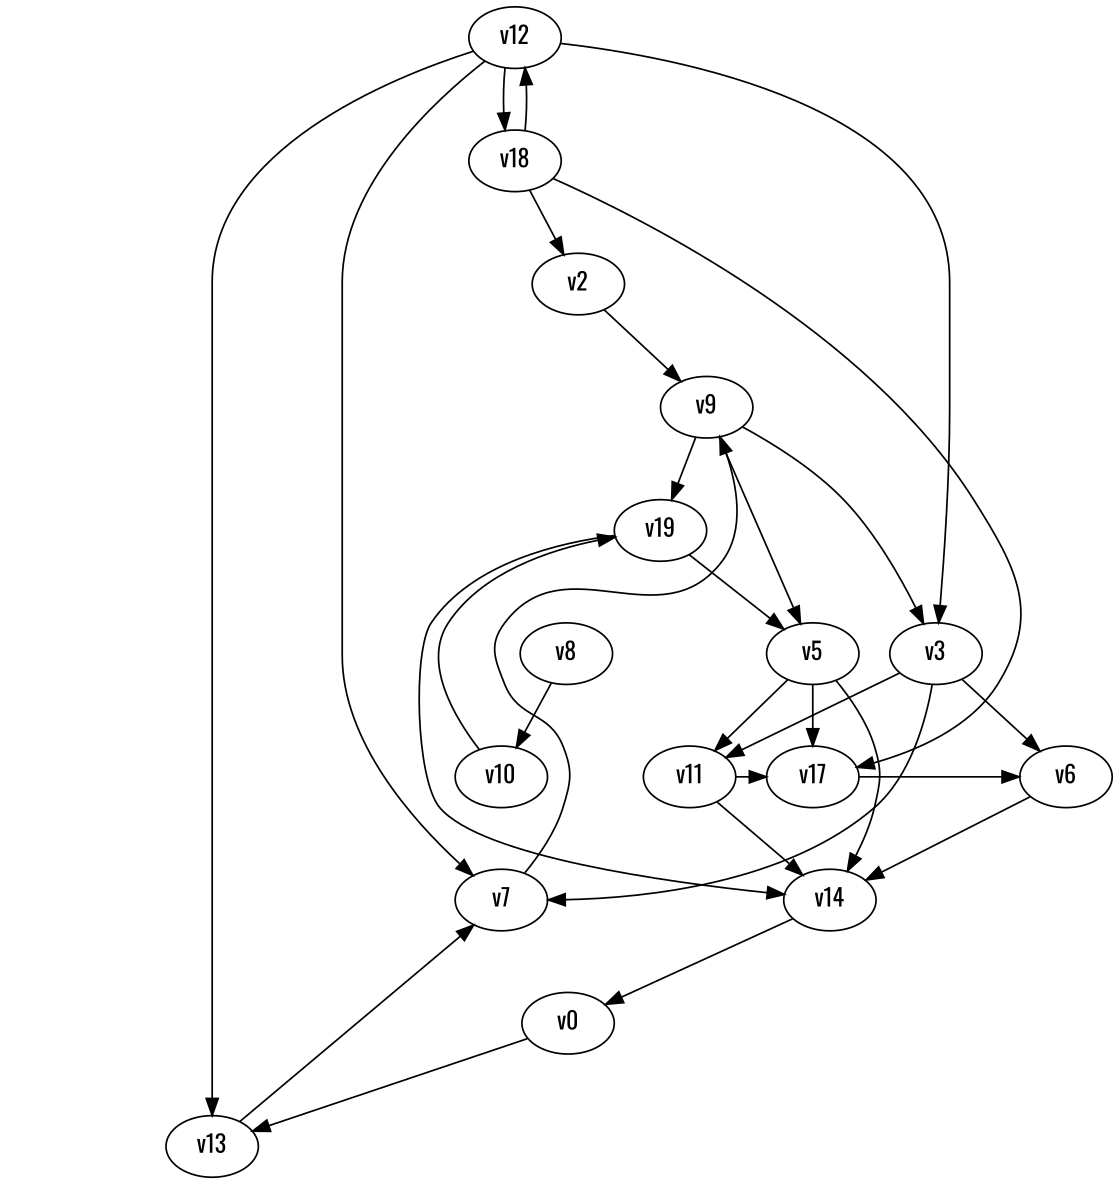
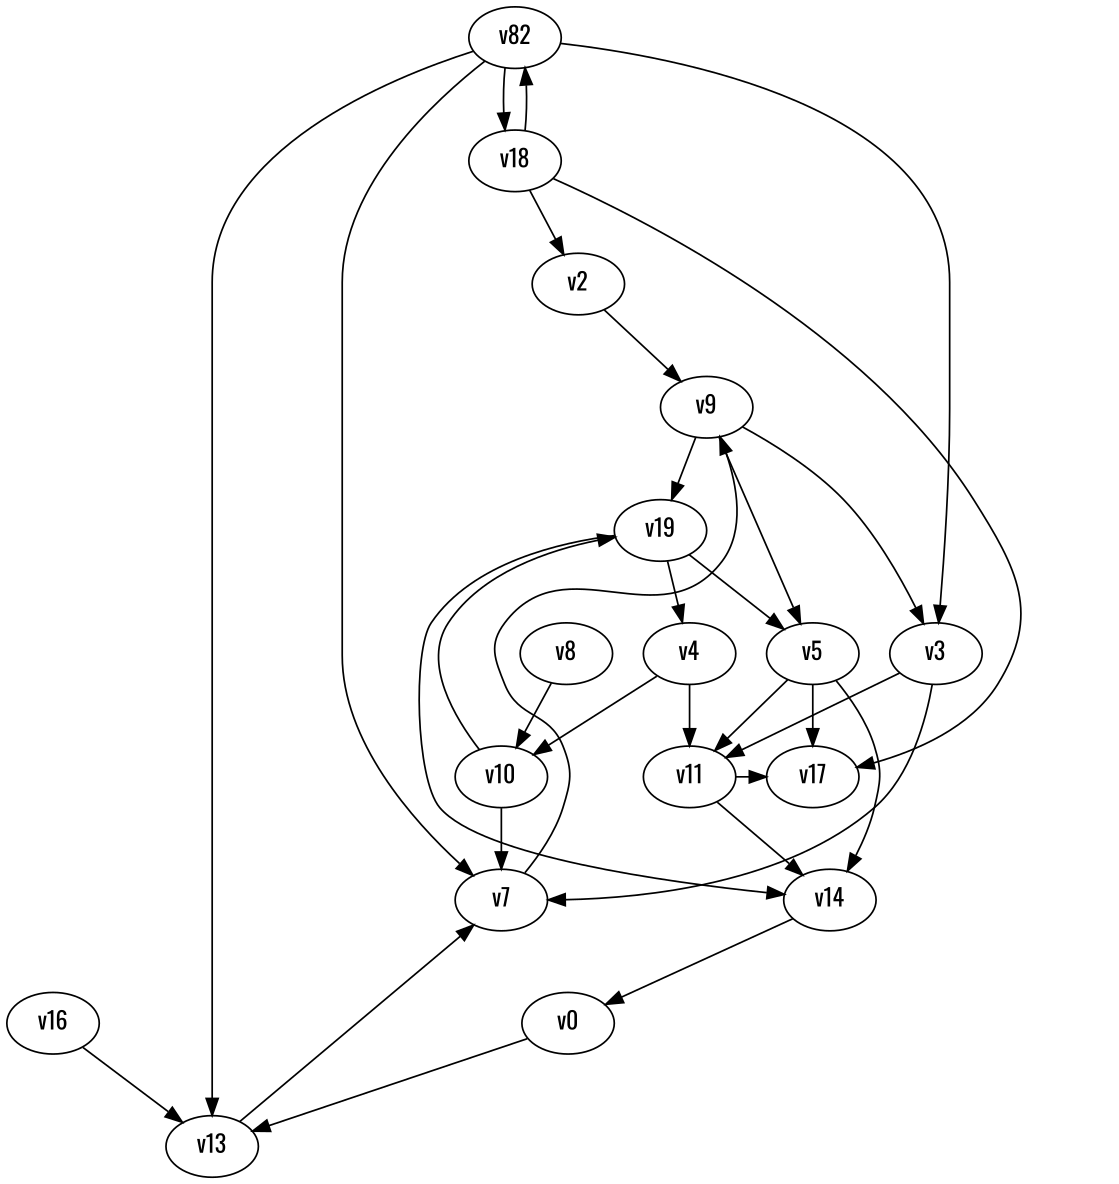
(515, 38) -> (515, 38)
none -> (690, 654)
(1066, 777) -> none
none -> (501, 830)
none -> (53, 1023)
